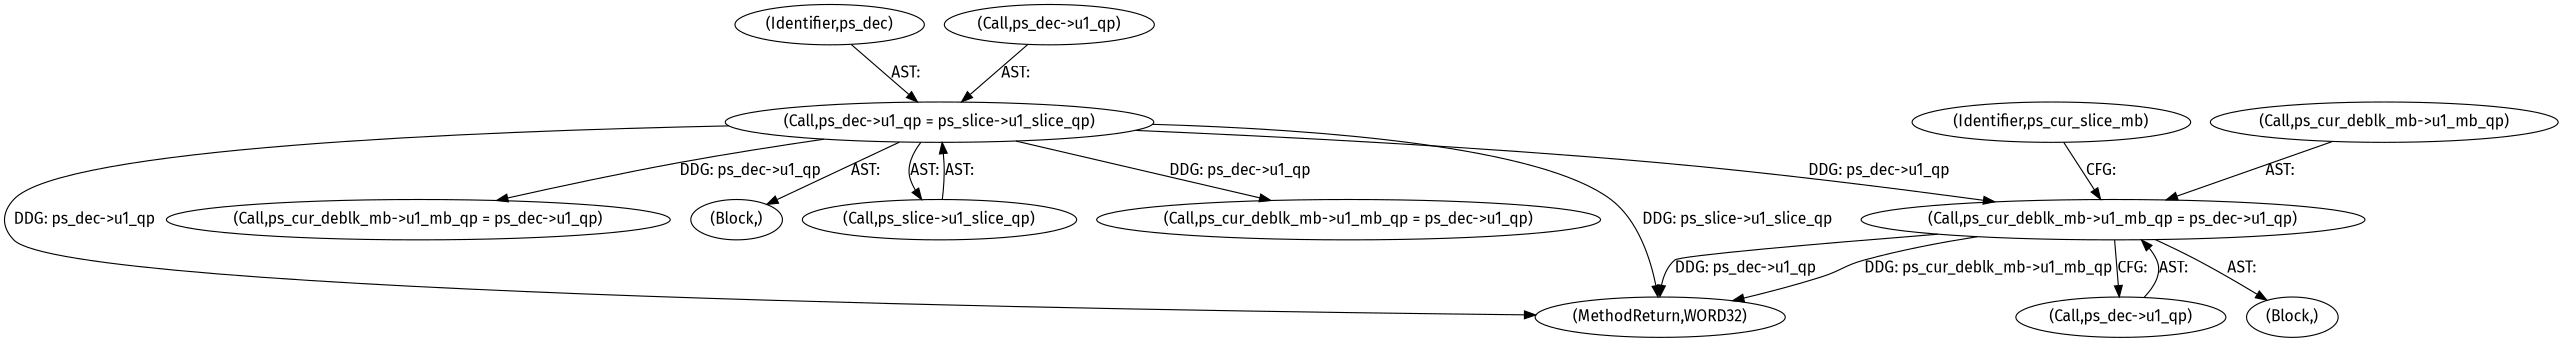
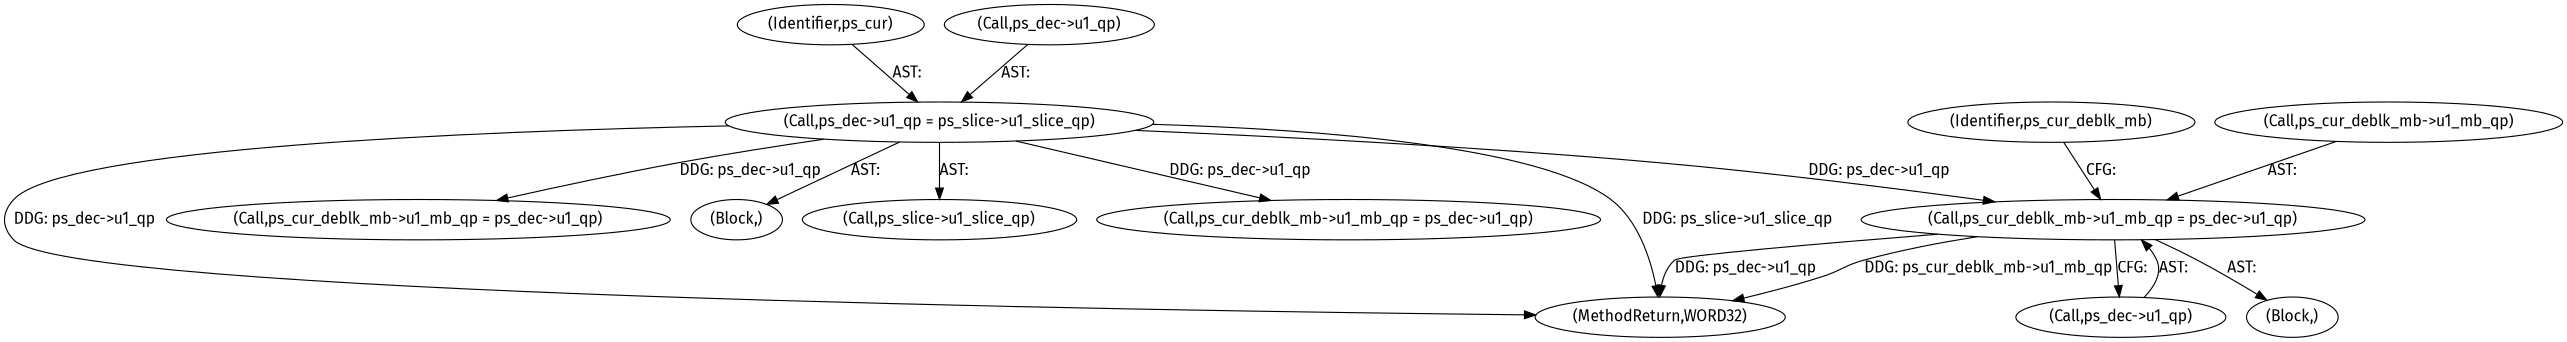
(830, 25) -> (831, 25)
(2051, 122) -> (2051, 122)
(944, 177) -> none
